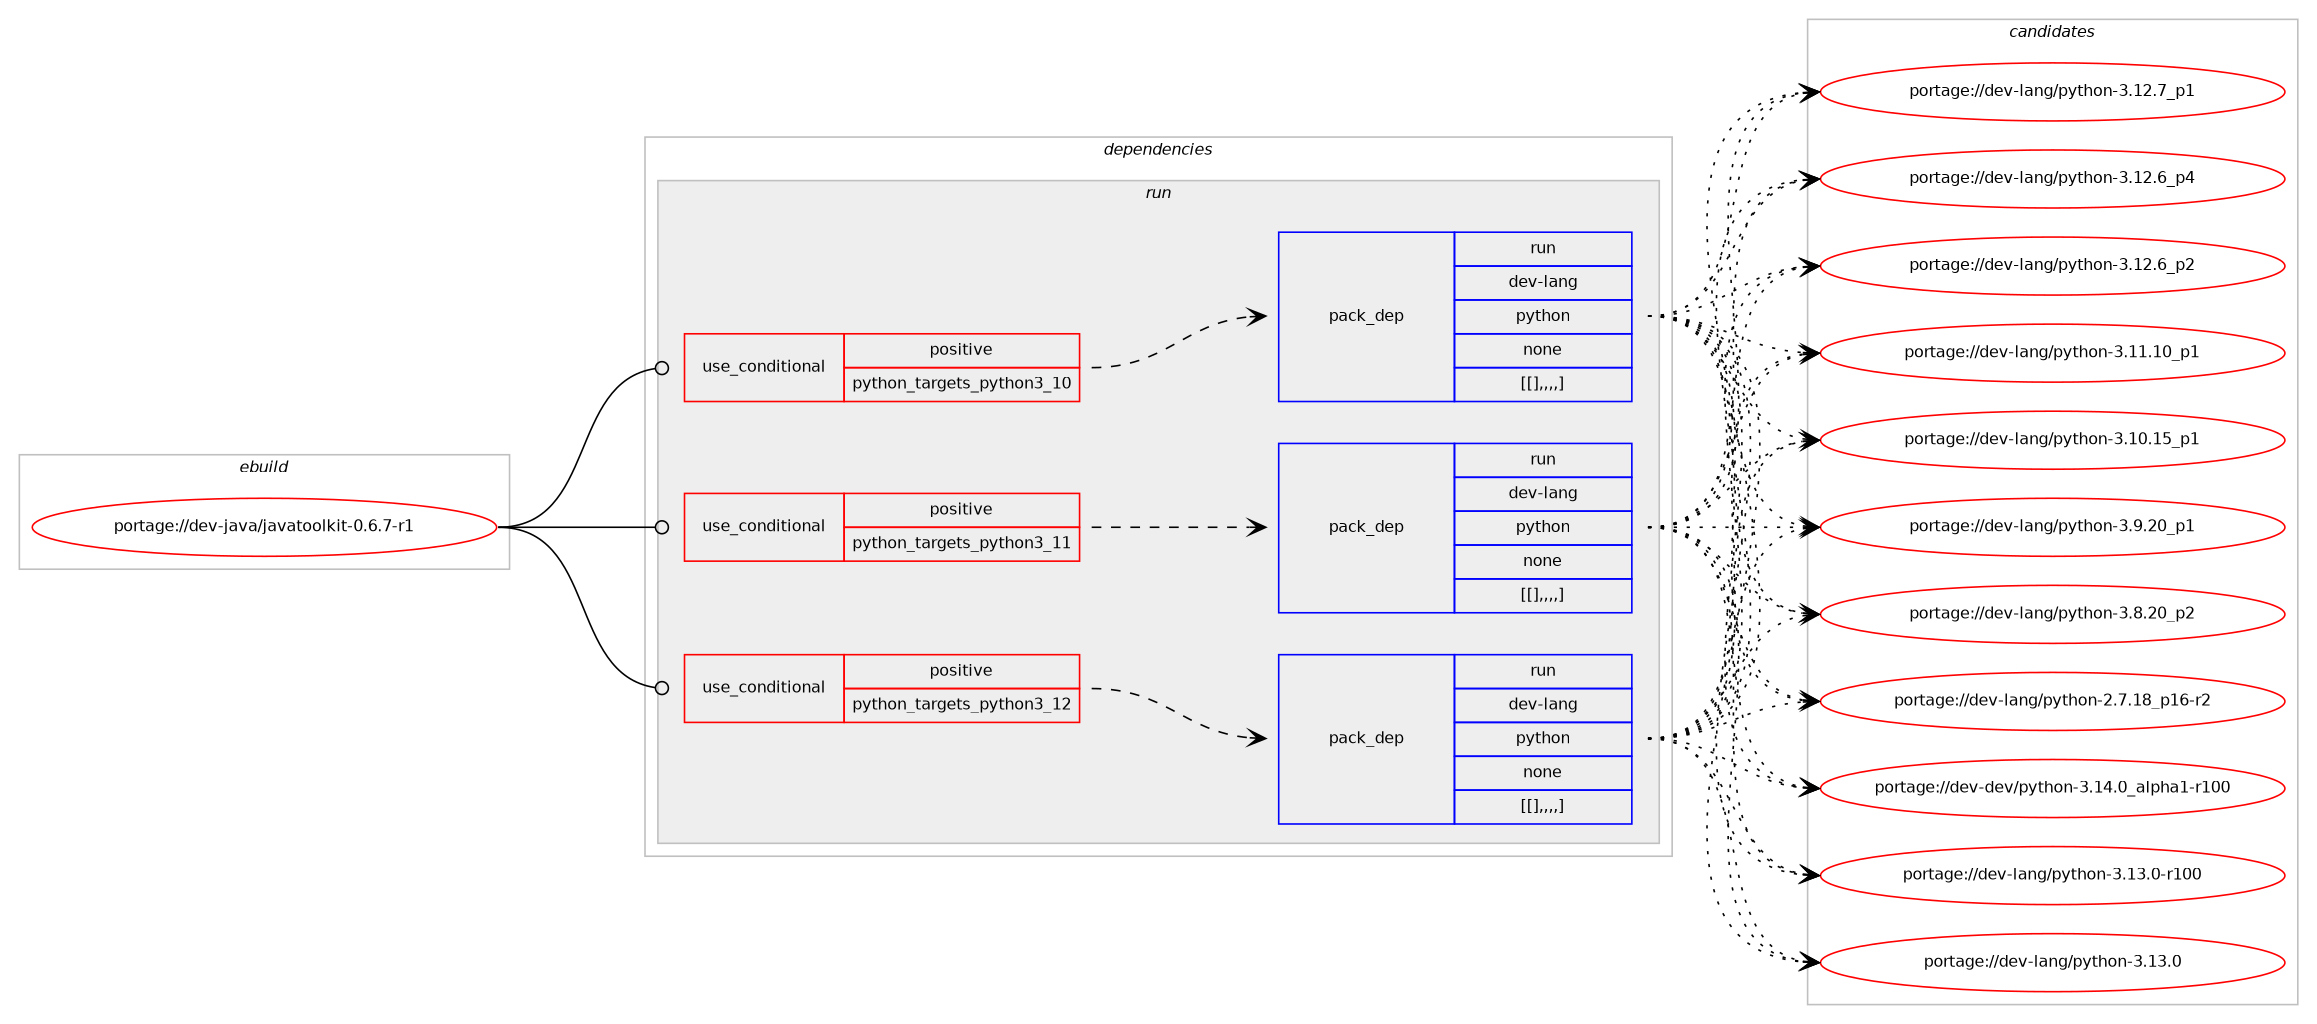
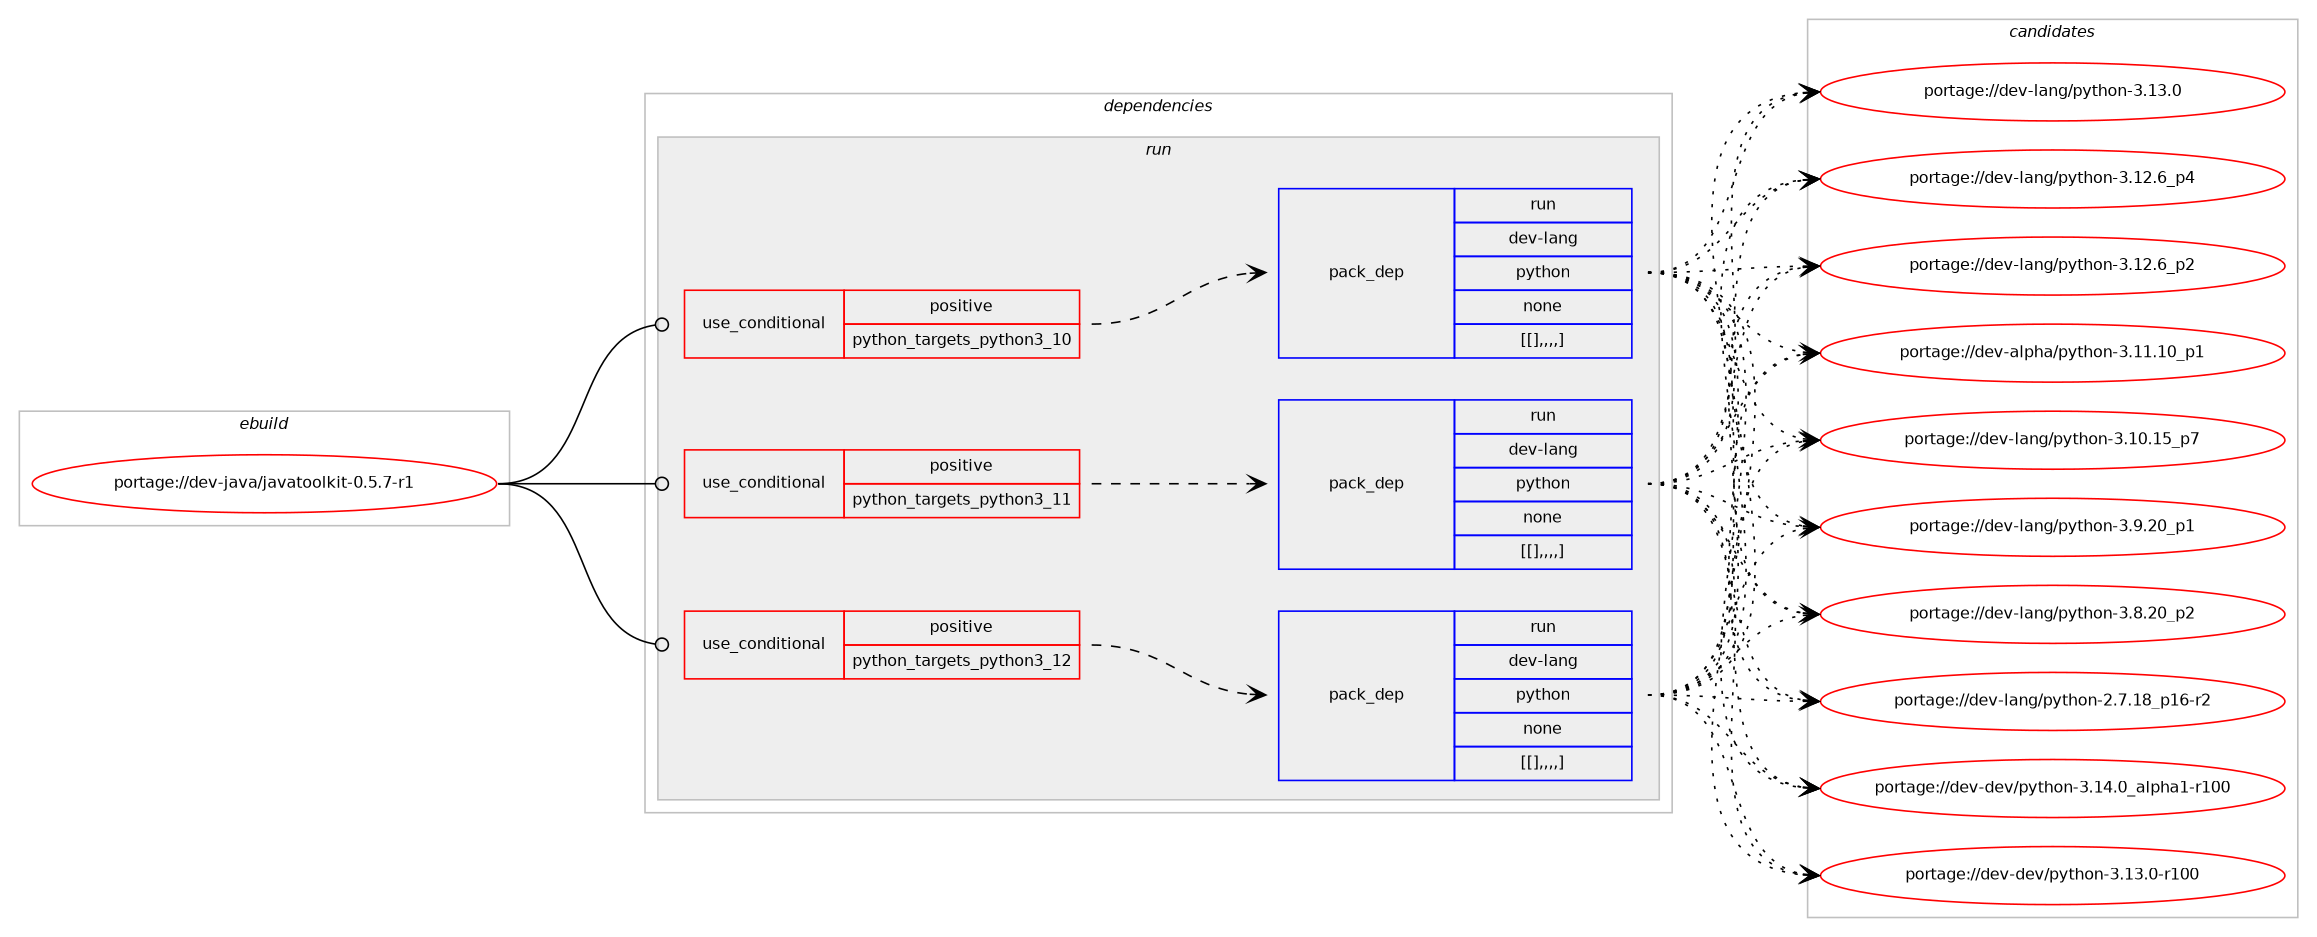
(2053, 92) -> none
(2053, 353) -> (2053, 353)
(2053, 440) -> (2053, 440)
(264, 527) -> (264, 484)
(2053, 876) -> (2053, 876)
